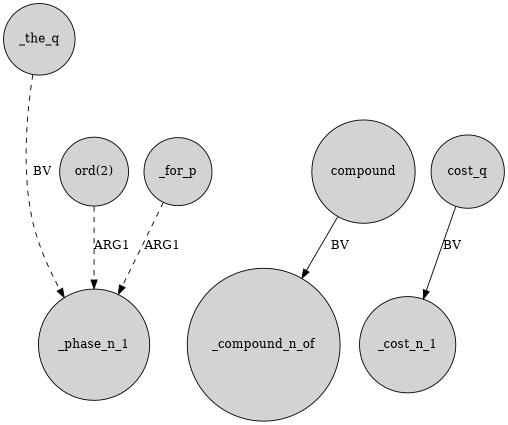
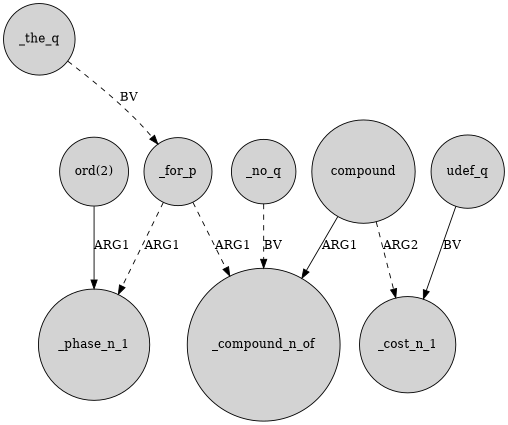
none -> (264, 172)
(468, 172) -> (468, 172)
(27, 185) -> (112, 97)
none -> (209, 235)
(94, 243) -> (94, 243)
(340, 246) -> (340, 246)
none -> (385, 255)
